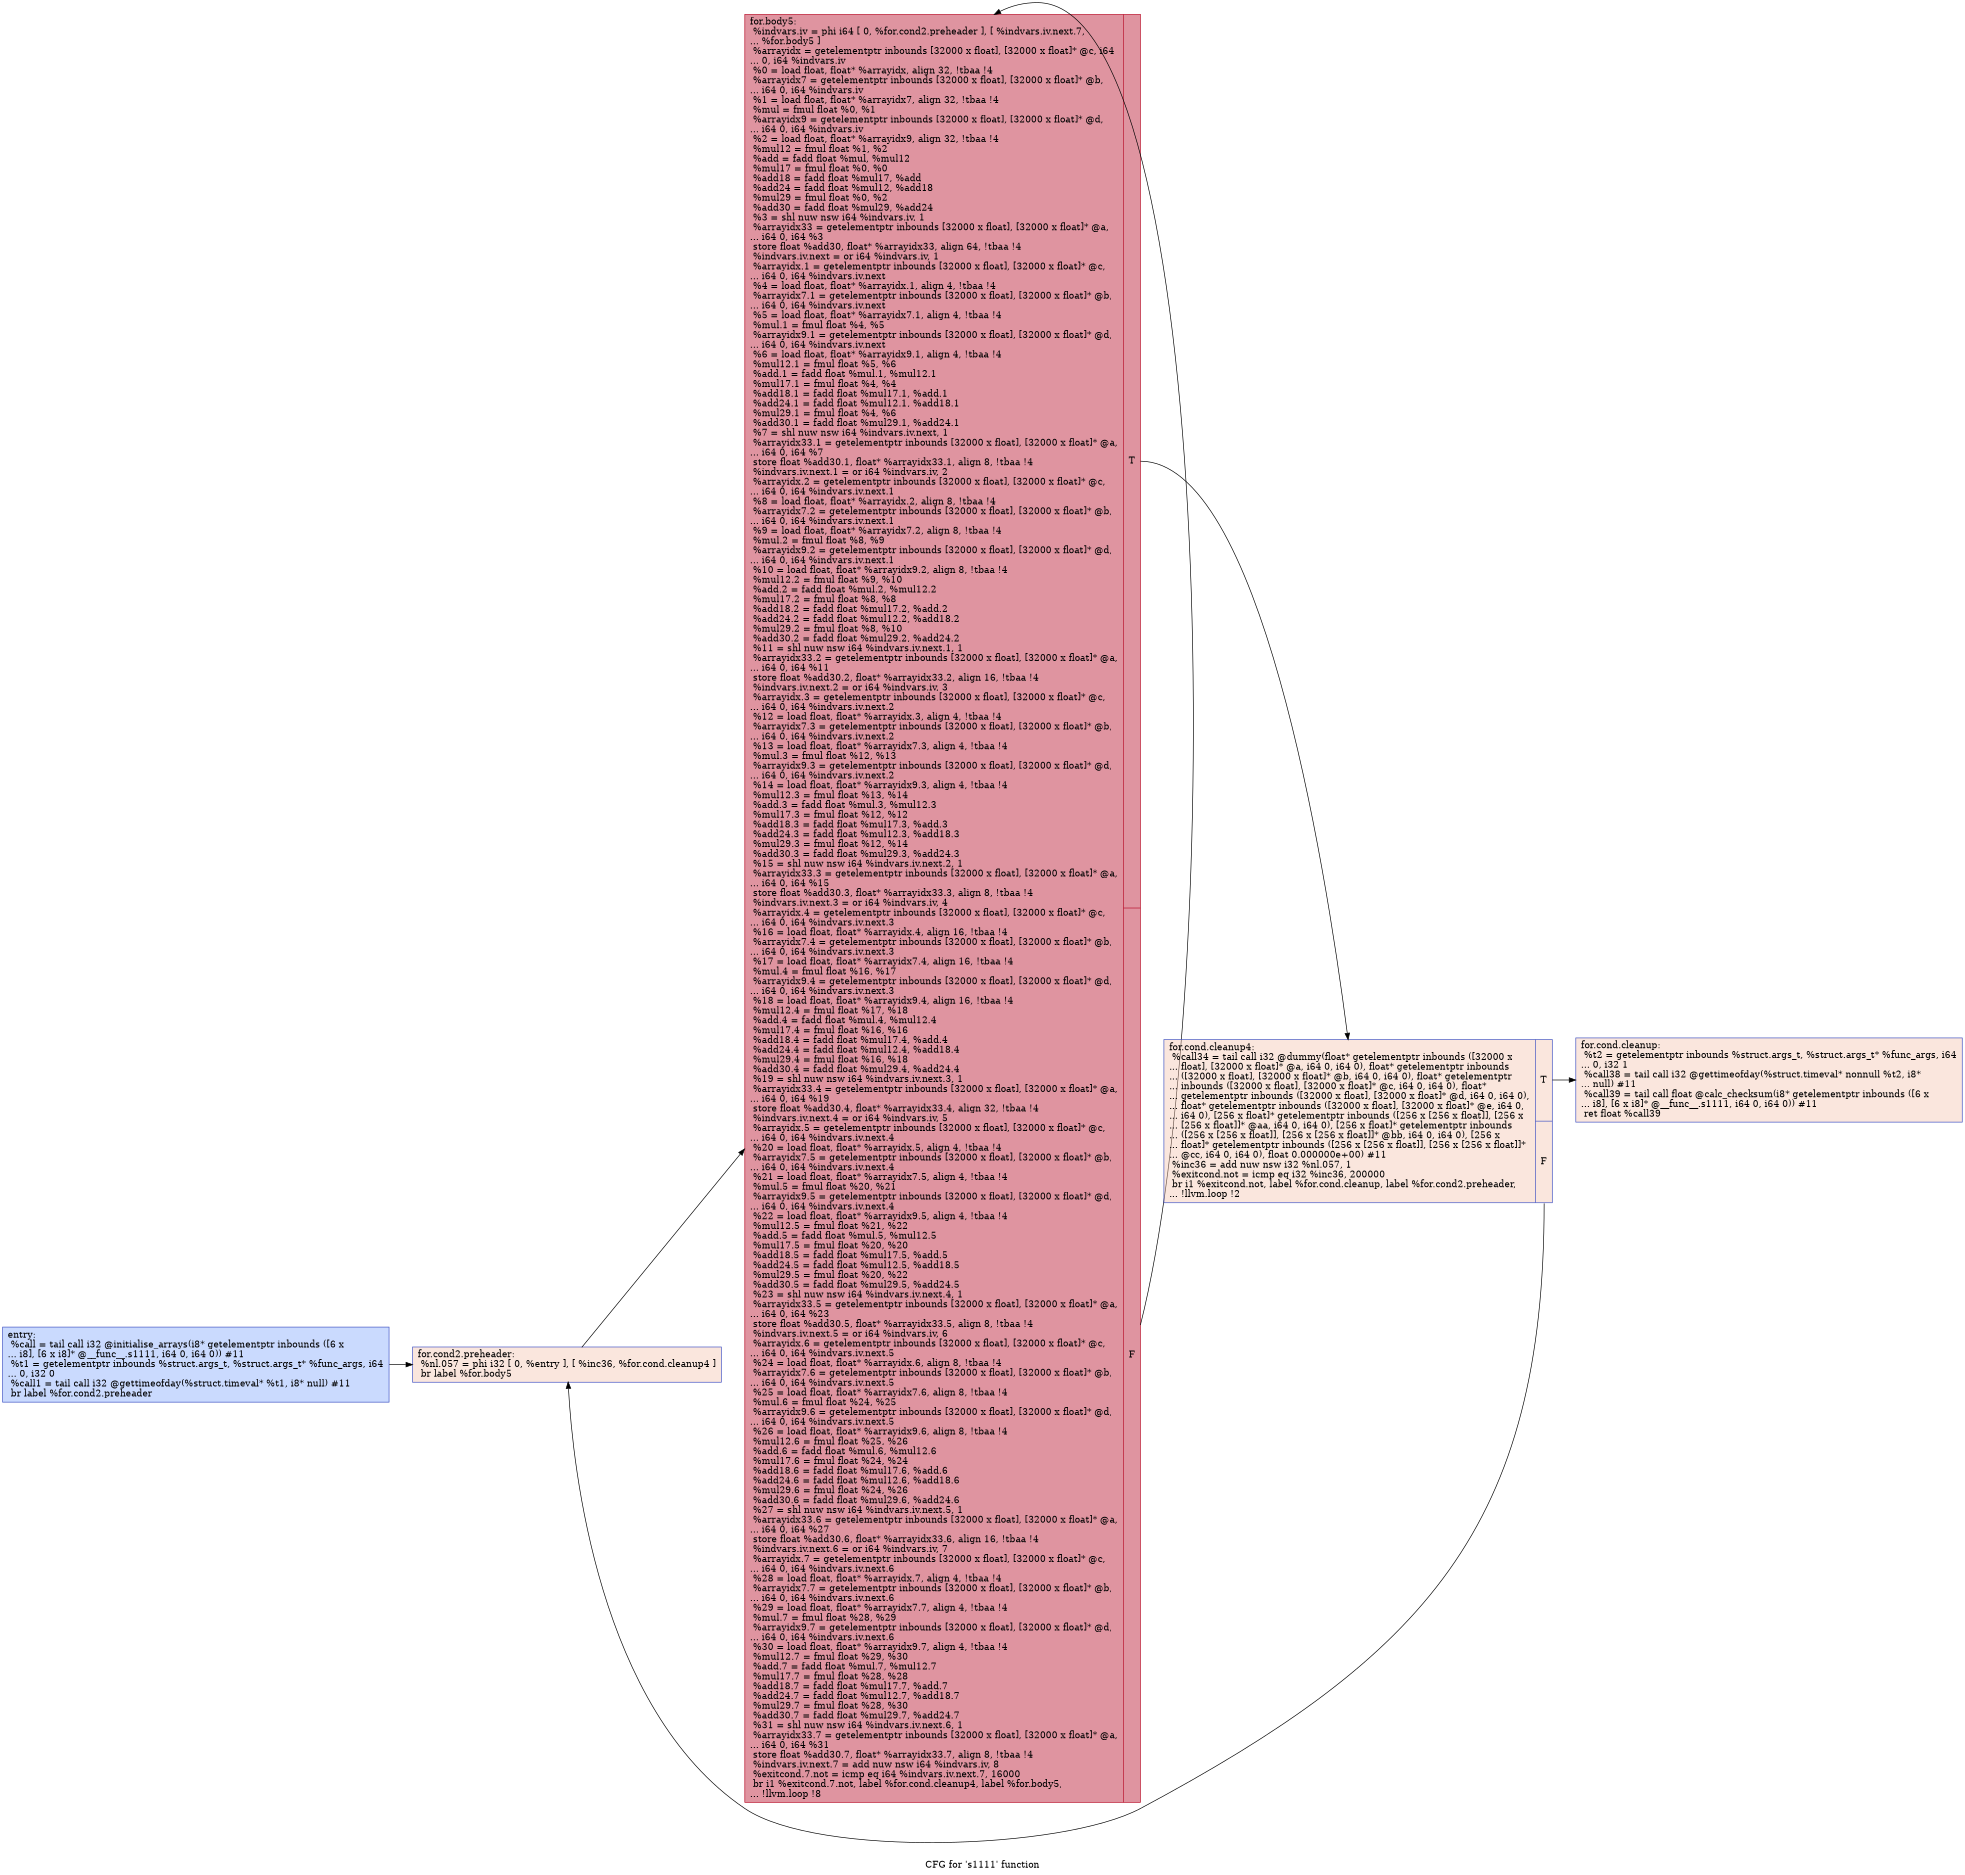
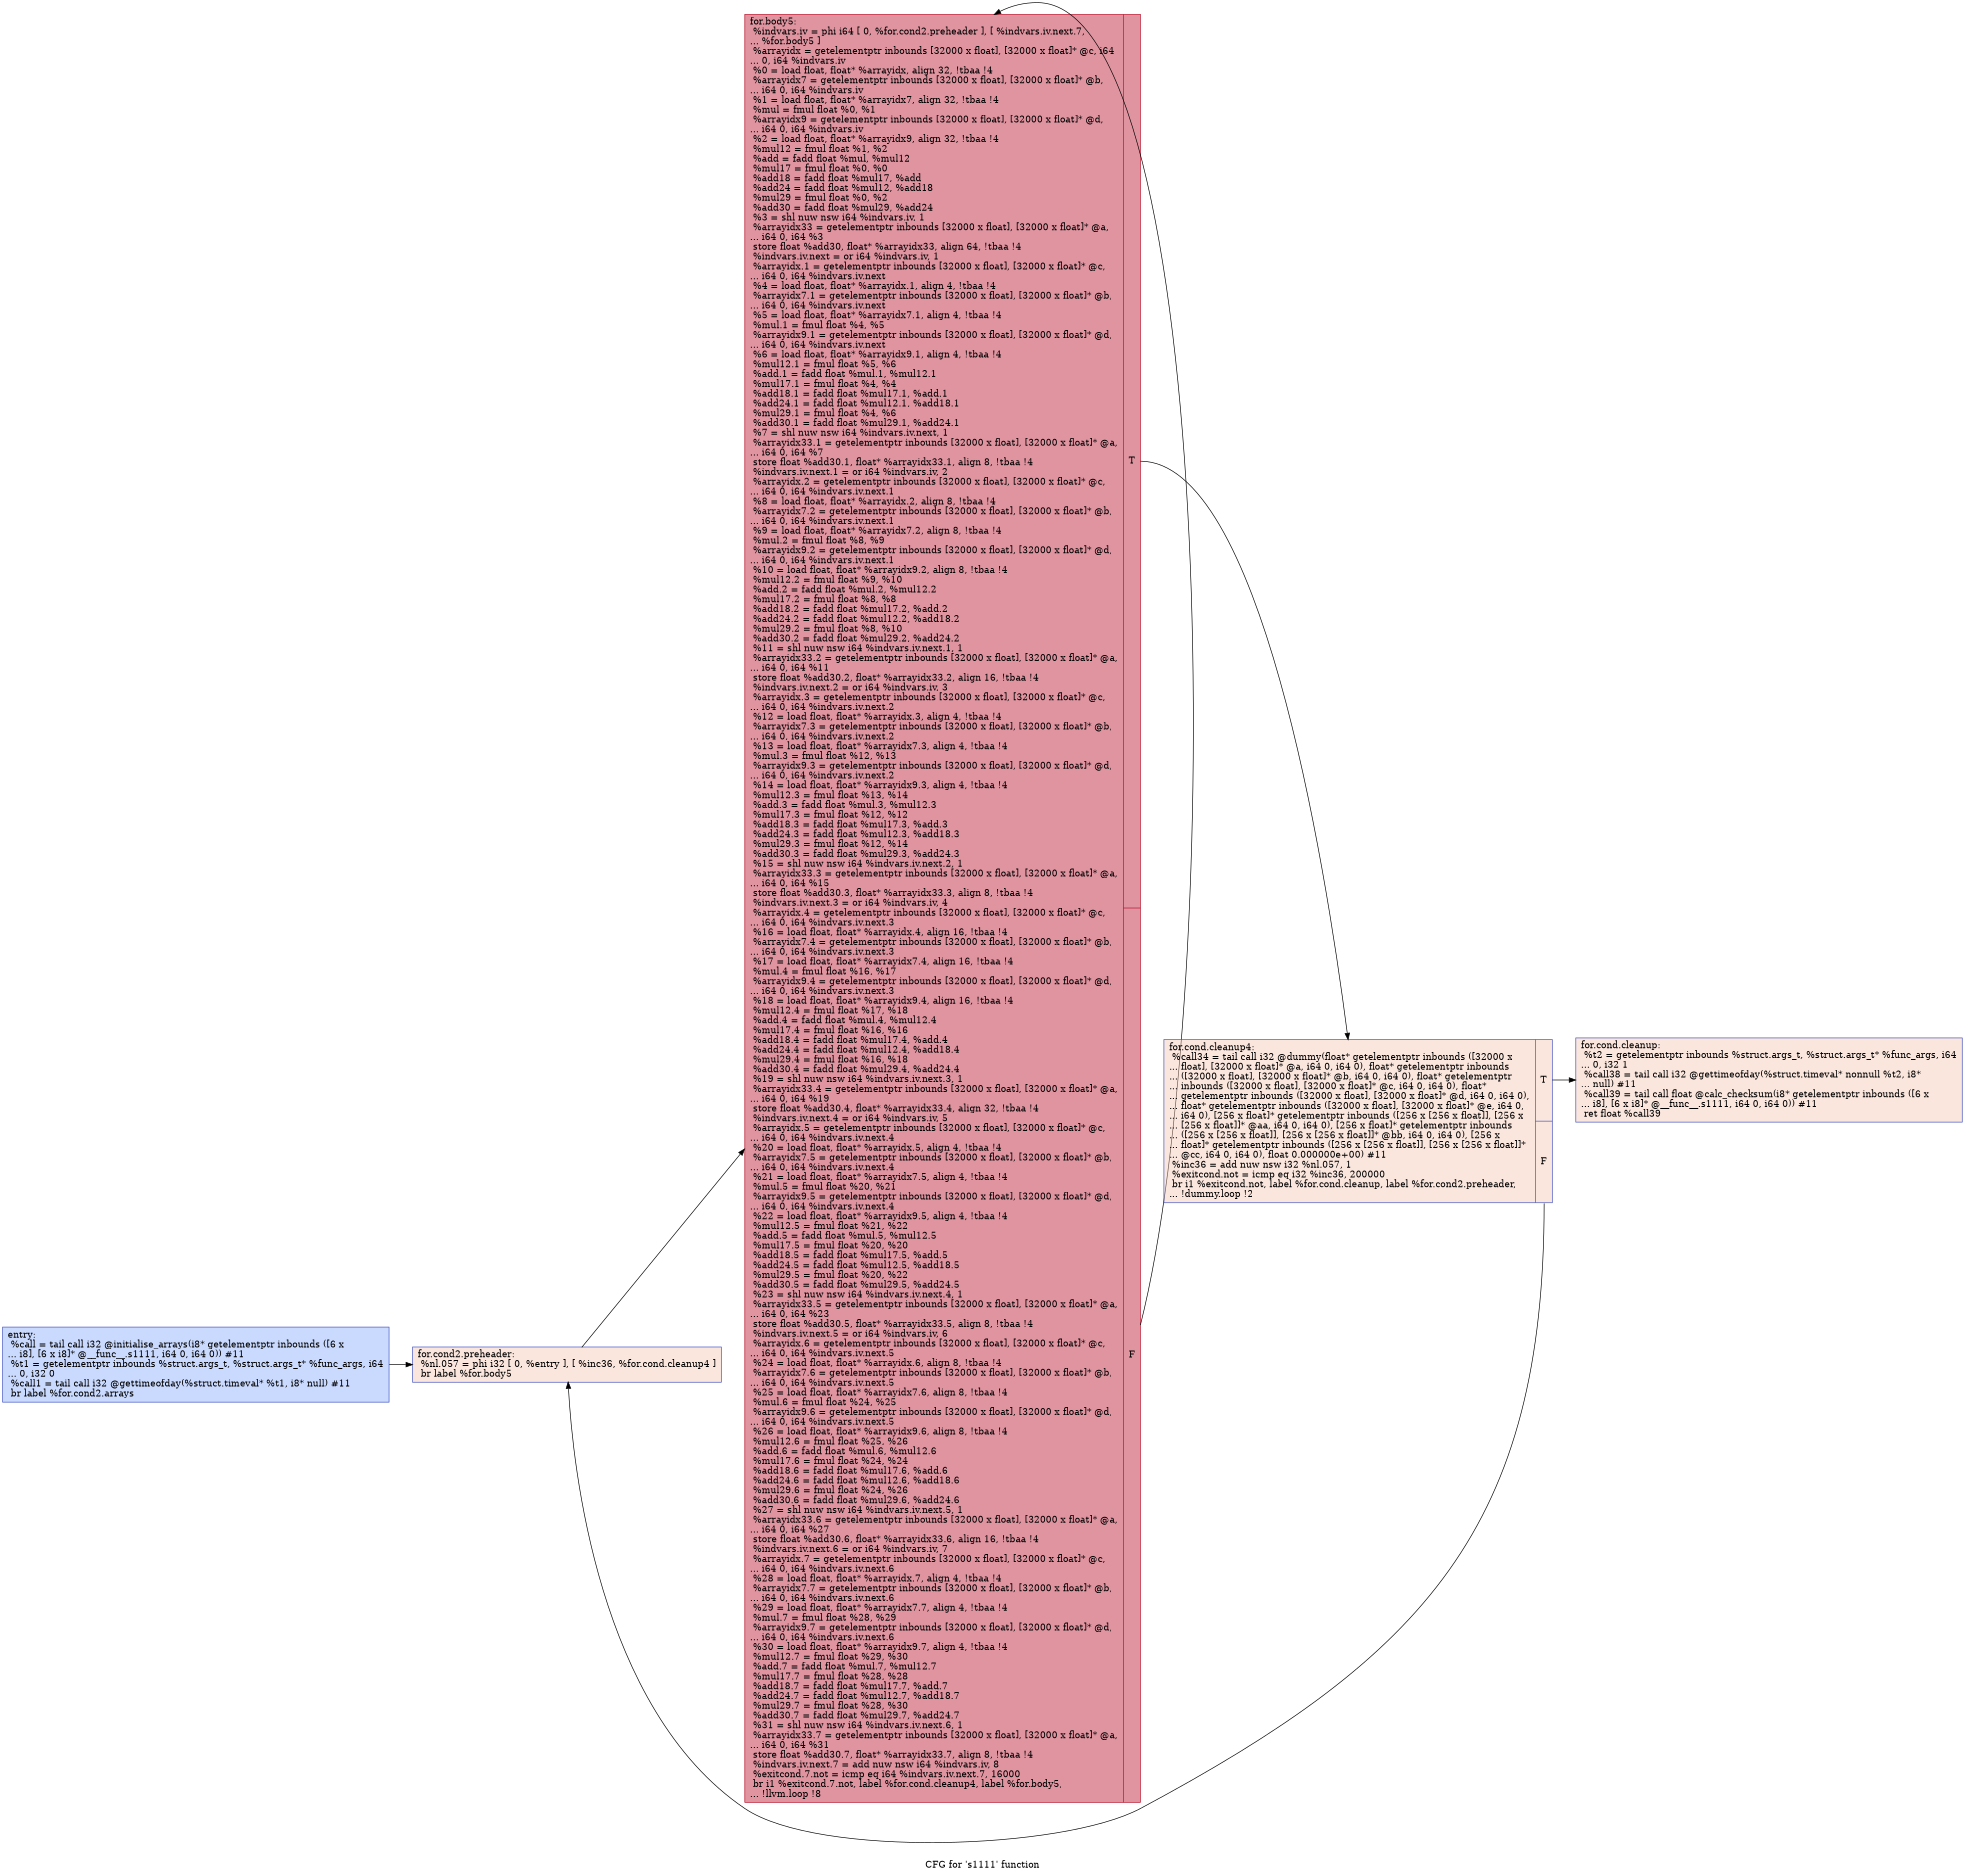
(1205, 1194) -> (1212, 1194)
(80, 1394) -> (71, 1394)
